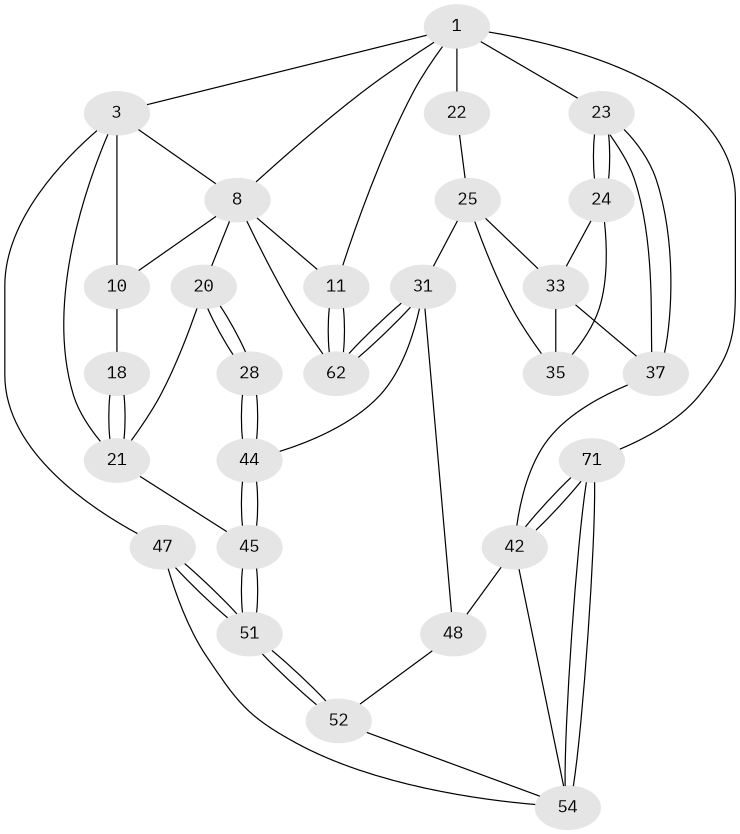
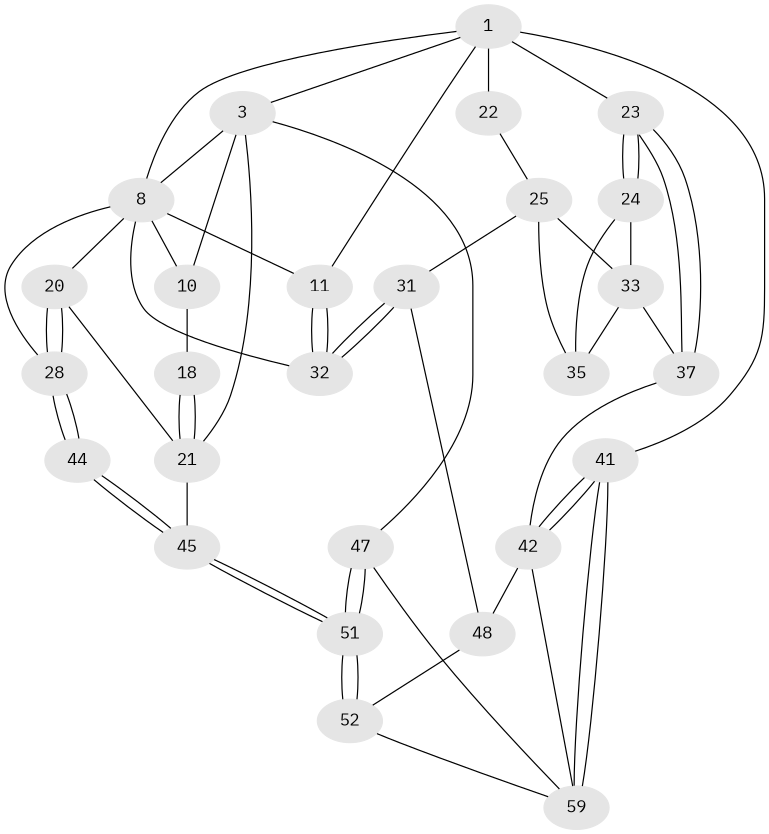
none -> (17, 258)
(336, 374) -> (320, 374)
(373, 402) -> none
(592, 461) -> (605, 461)
(568, 808) -> (577, 808)
